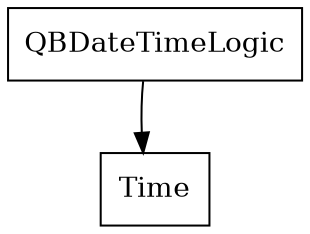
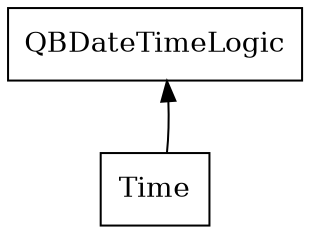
(142, 107) -> (169, 127)
